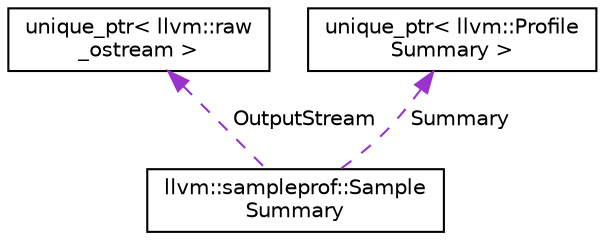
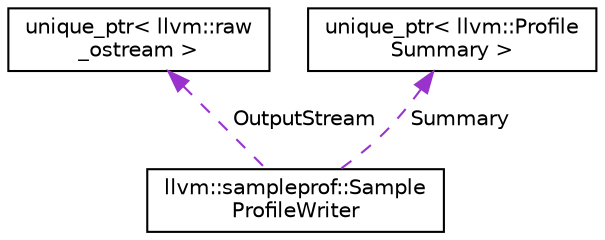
(296, 201) -> (296, 201)
